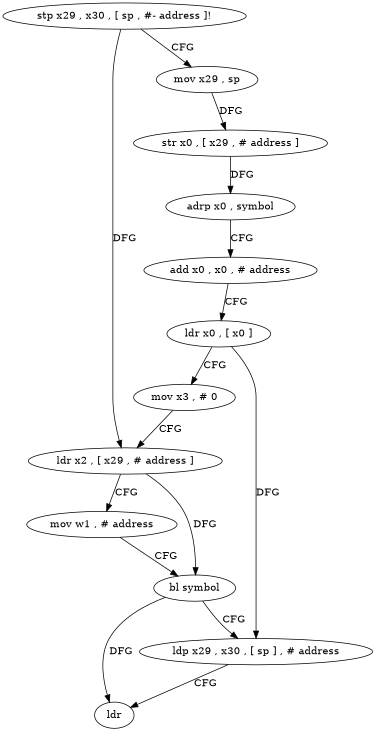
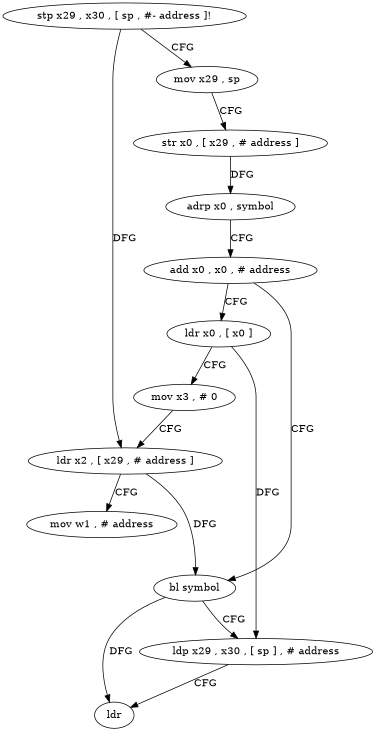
(231, 111) -> (231, 111)
(146, 555) -> (291, 438)
